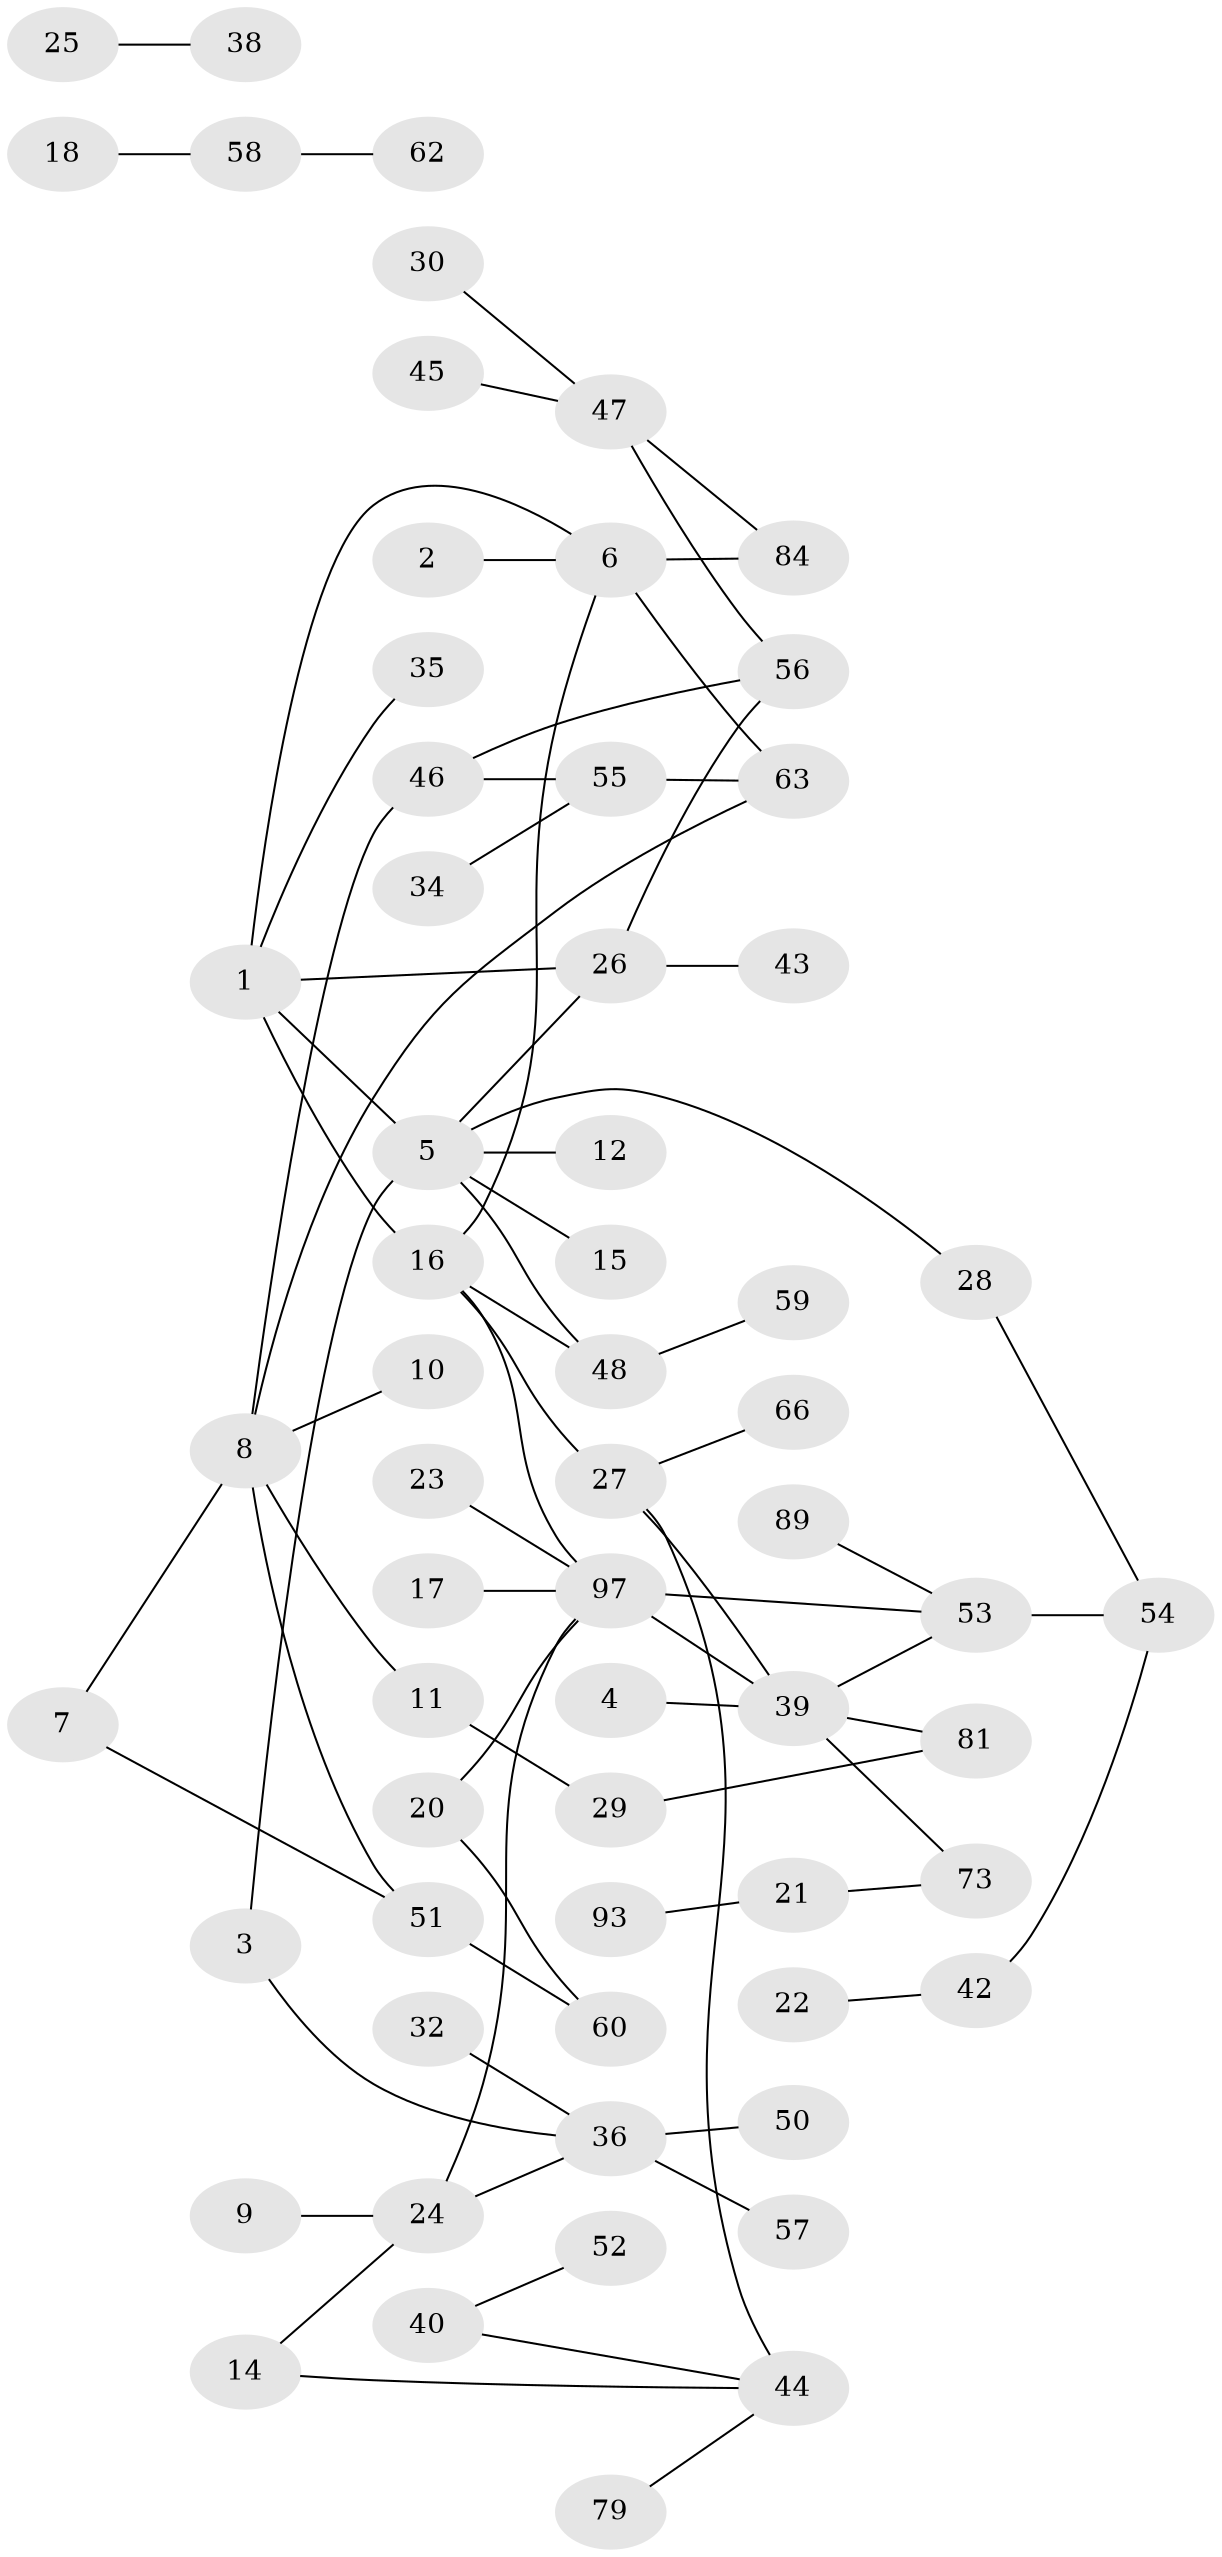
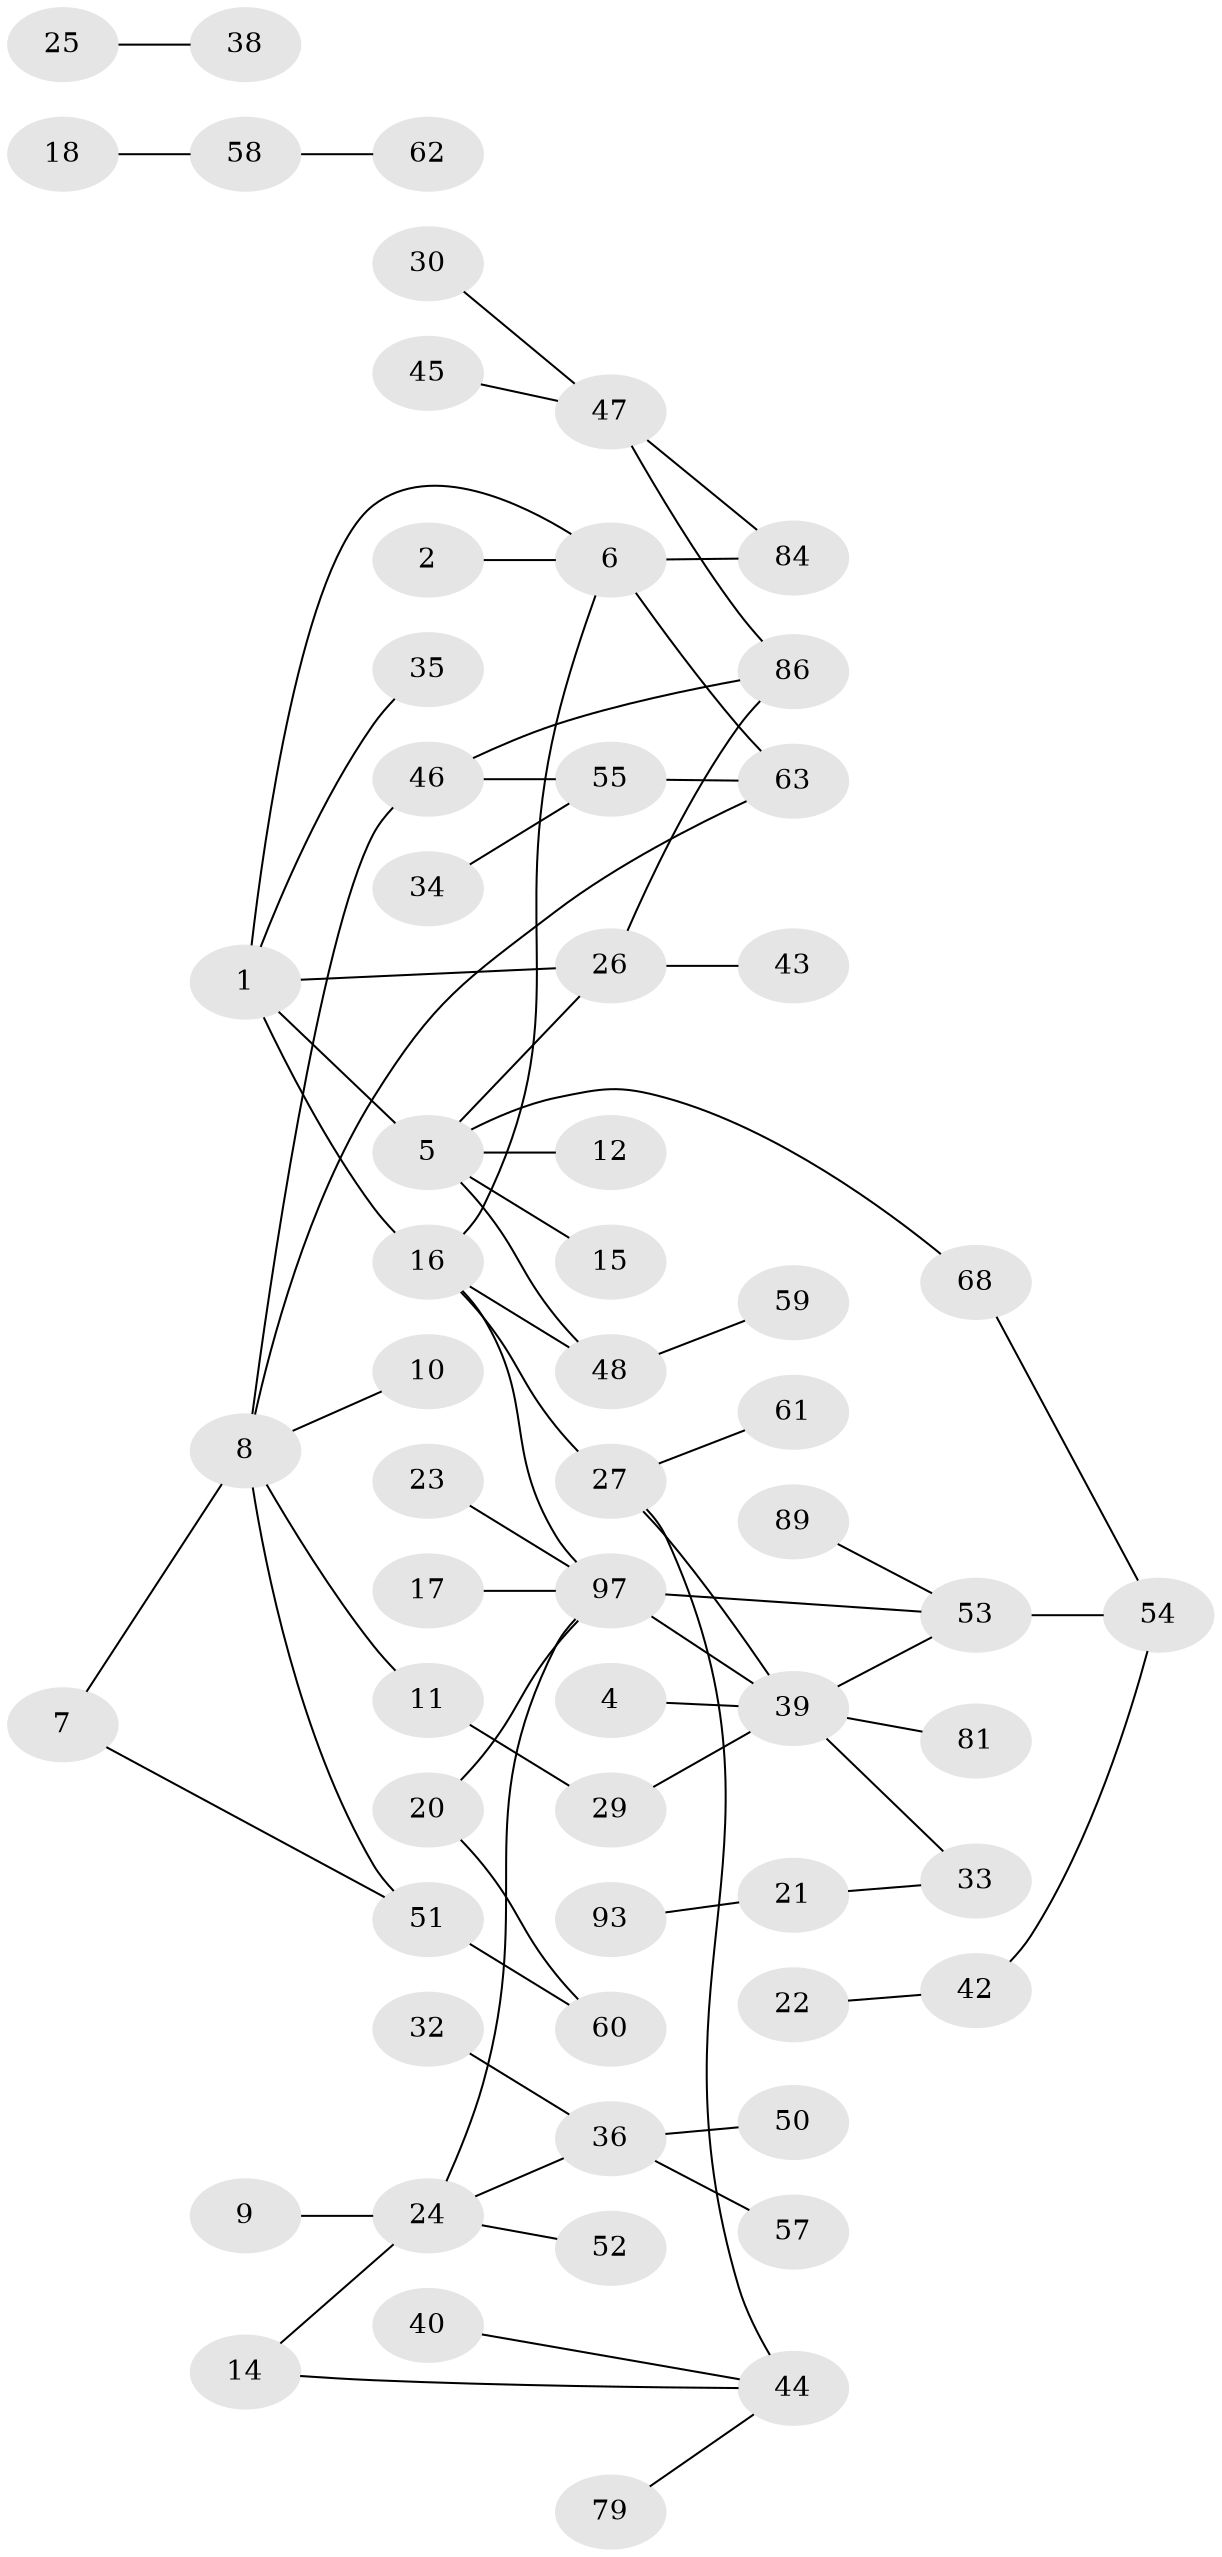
(793, 672) -> (793, 672)
(976, 1282) -> (976, 1282)
(793, 1412) -> (793, 1412)
(793, 1776) -> (702, 1759)
(976, 1881) -> (976, 1881)
(246, 1946) -> none
(519, 2287) -> (520, 2232)
